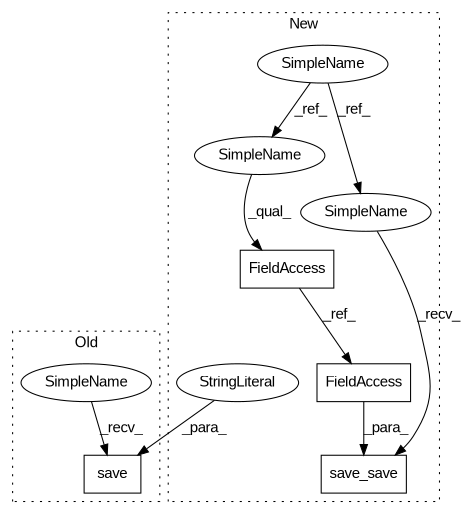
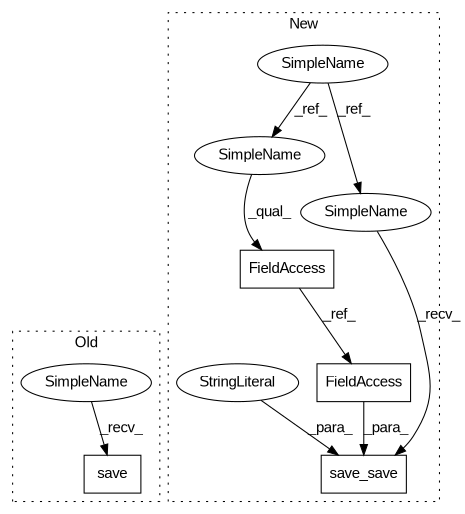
(180, 425) -> (295, 425)
